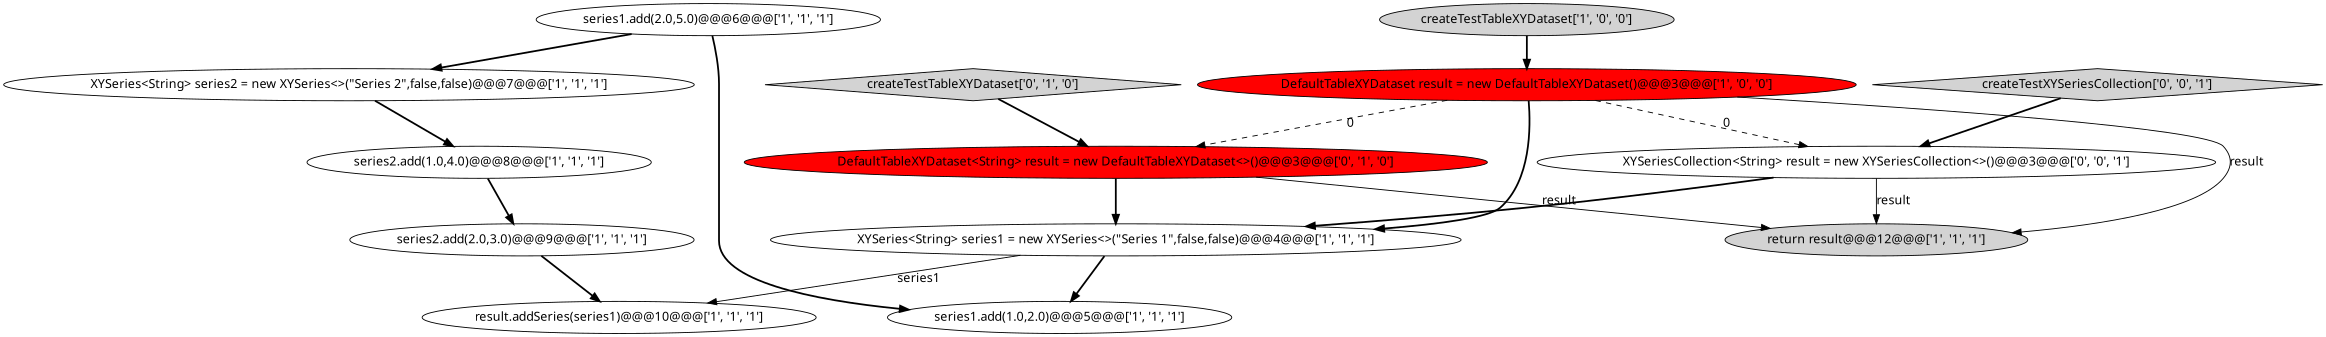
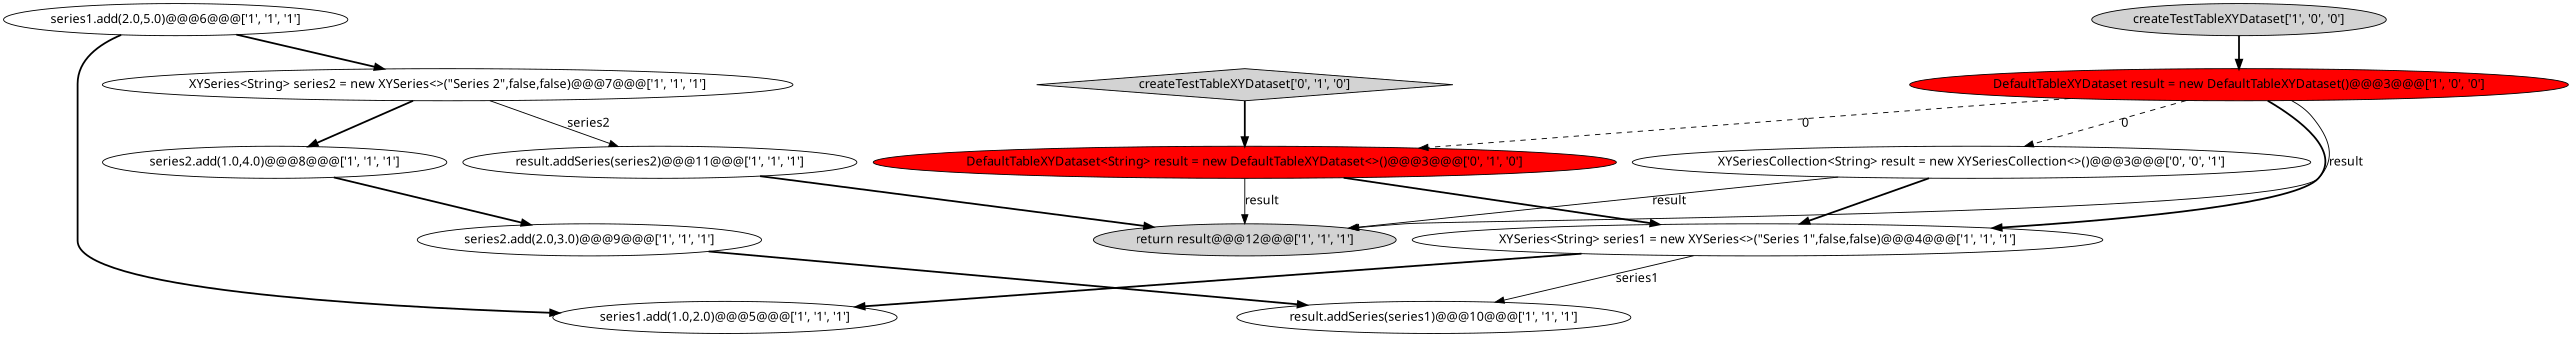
(2098, 85) -> none
none -> (660, 162)
